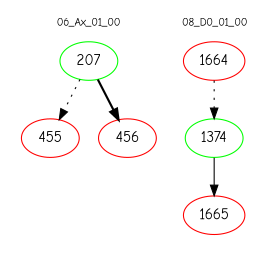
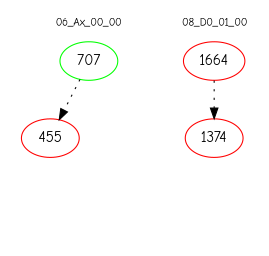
(89, 23) -> (89, 23)
(89, 61) -> (89, 61)
(127, 138) -> none
(214, 138) -> (214, 138)
(214, 215) -> none
